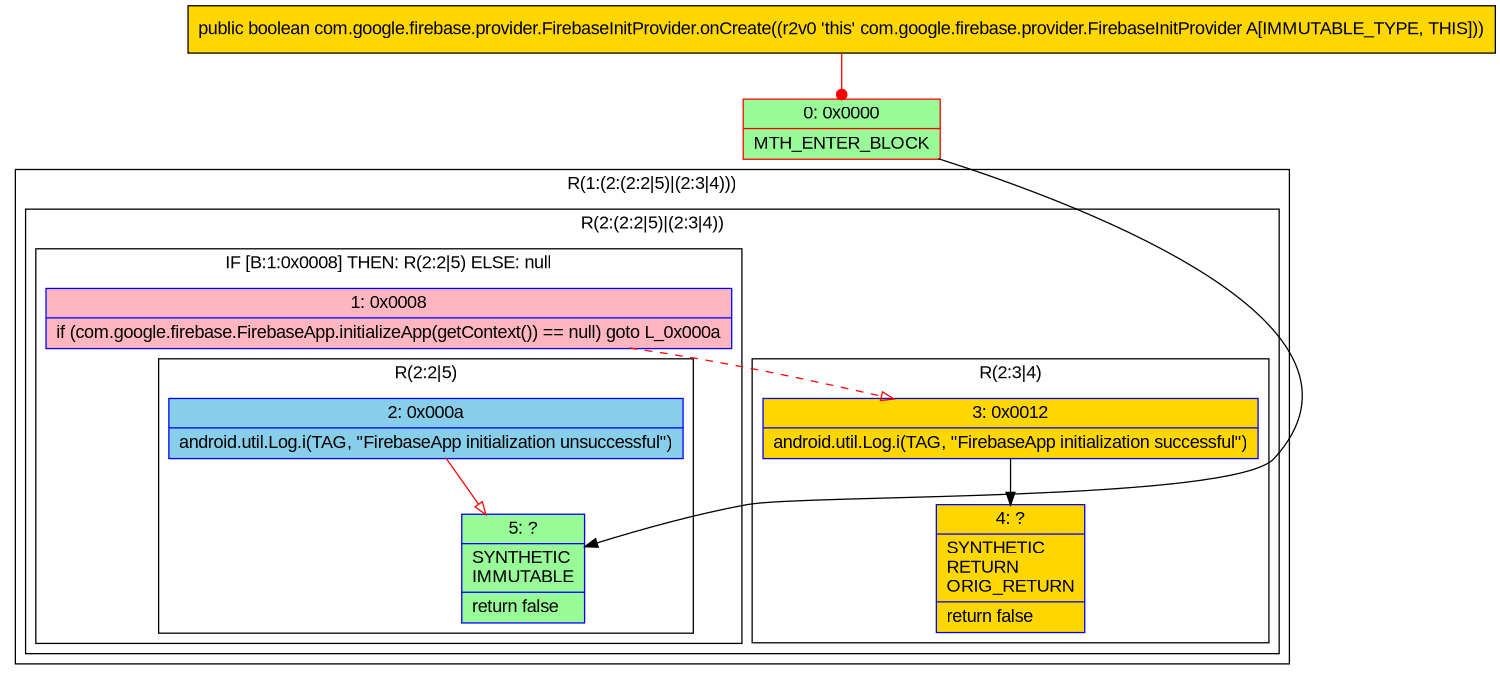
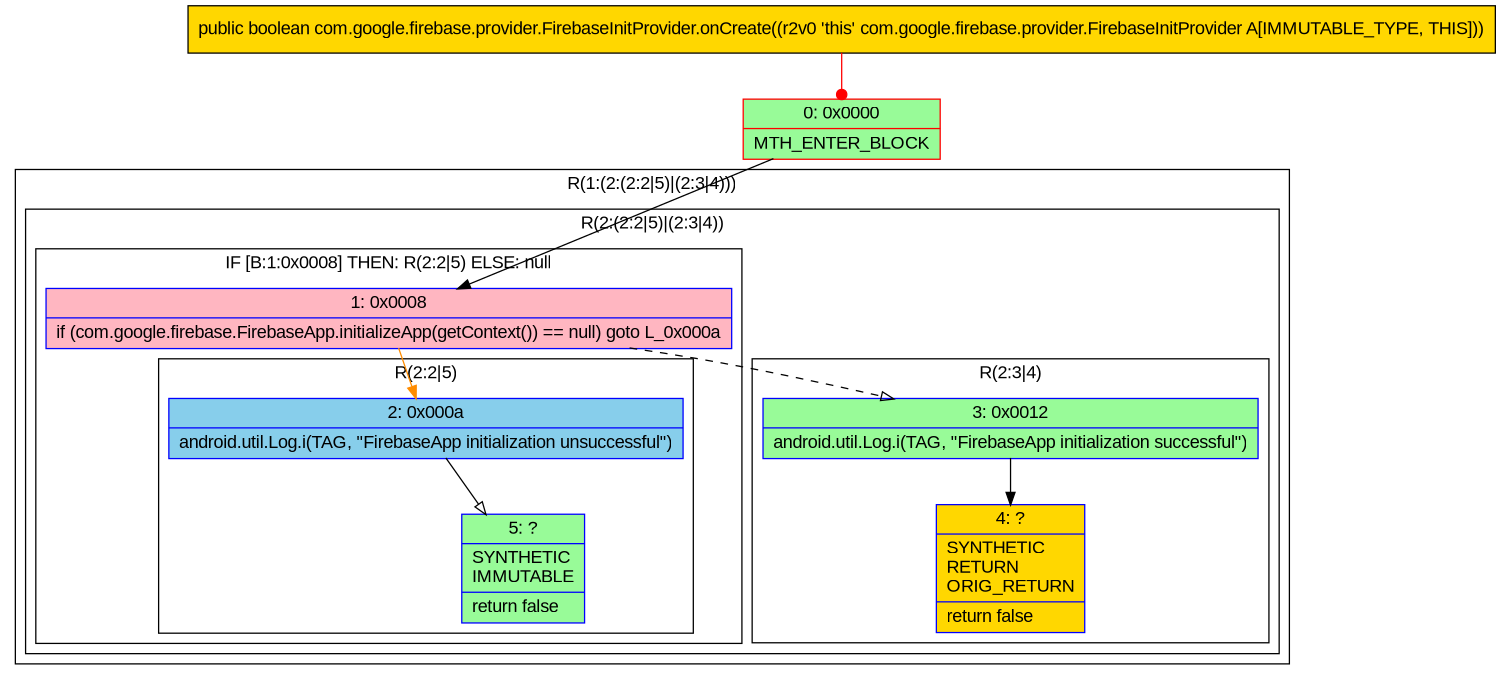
none -> (405, 367)
(762, 371) -> (762, 371)
(1011, 429) -> (1011, 429)
(462, 481) -> (462, 481)
(1195, 481) -> (621, 221)
